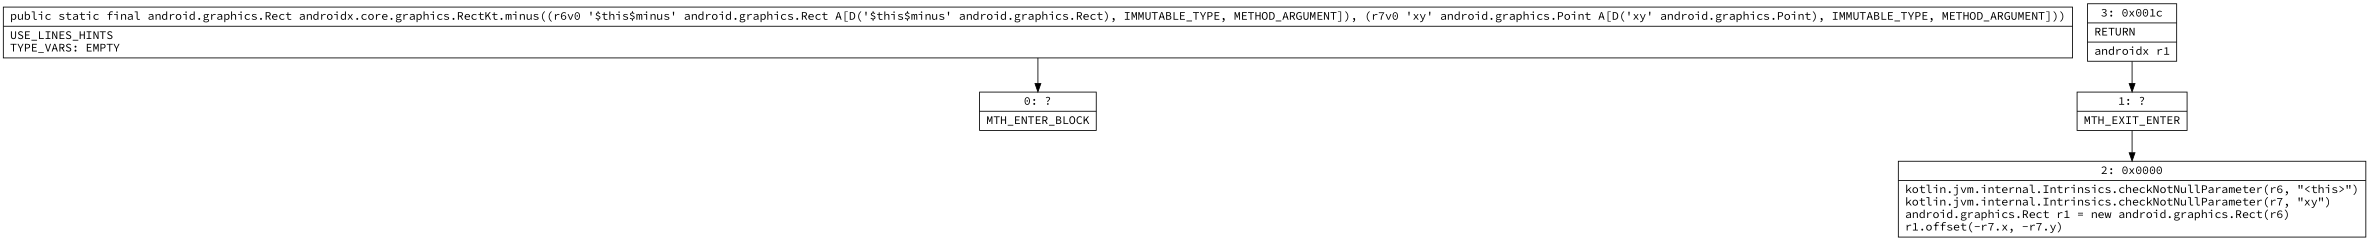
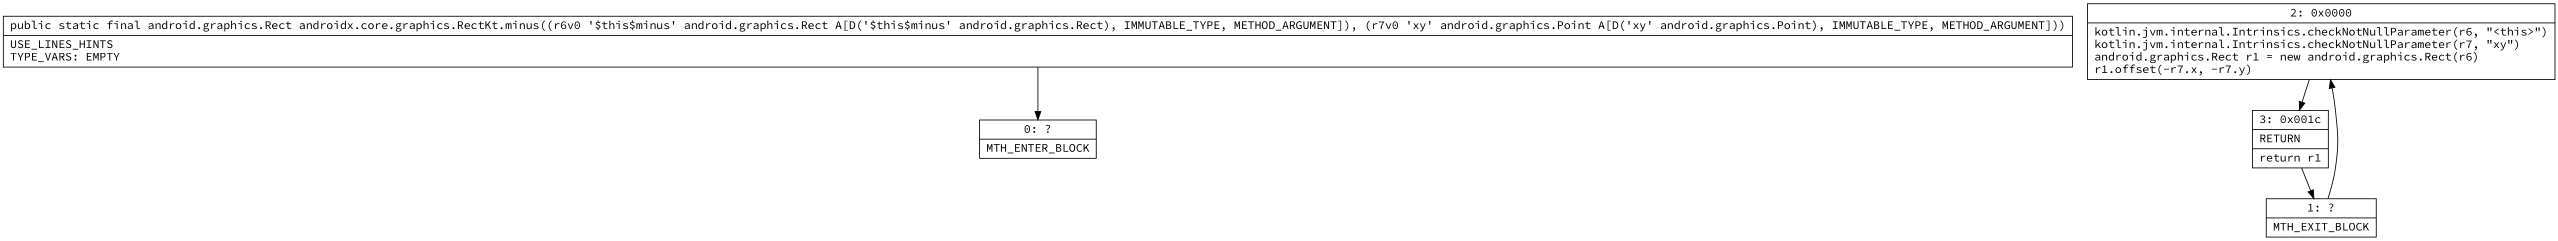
(2132, 51) -> (2290, 158)
none -> (2306, 91)
(2132, 120) -> (2321, 227)
